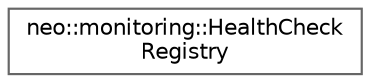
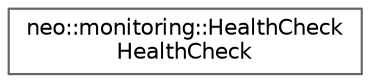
(185, 41) -> (185, 41)
